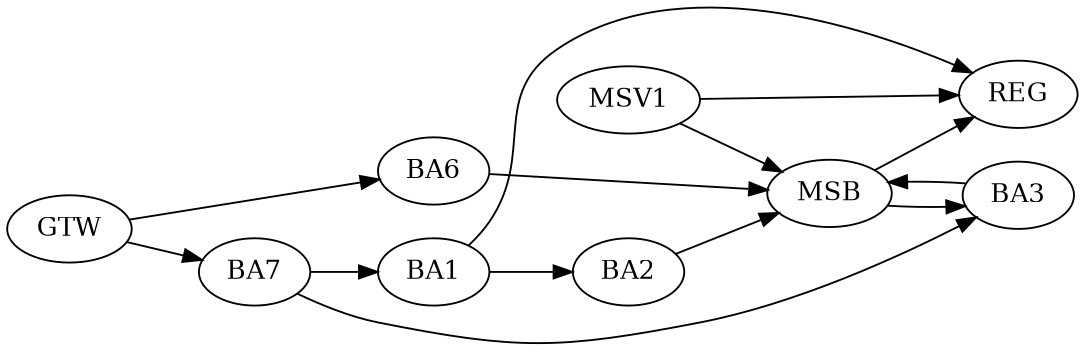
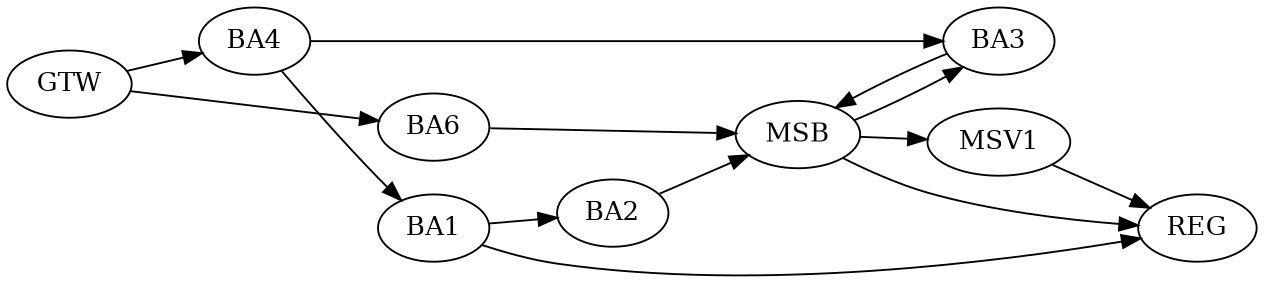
(722, 144) -> (884, 138)
(255, 272) -> (255, 41)
